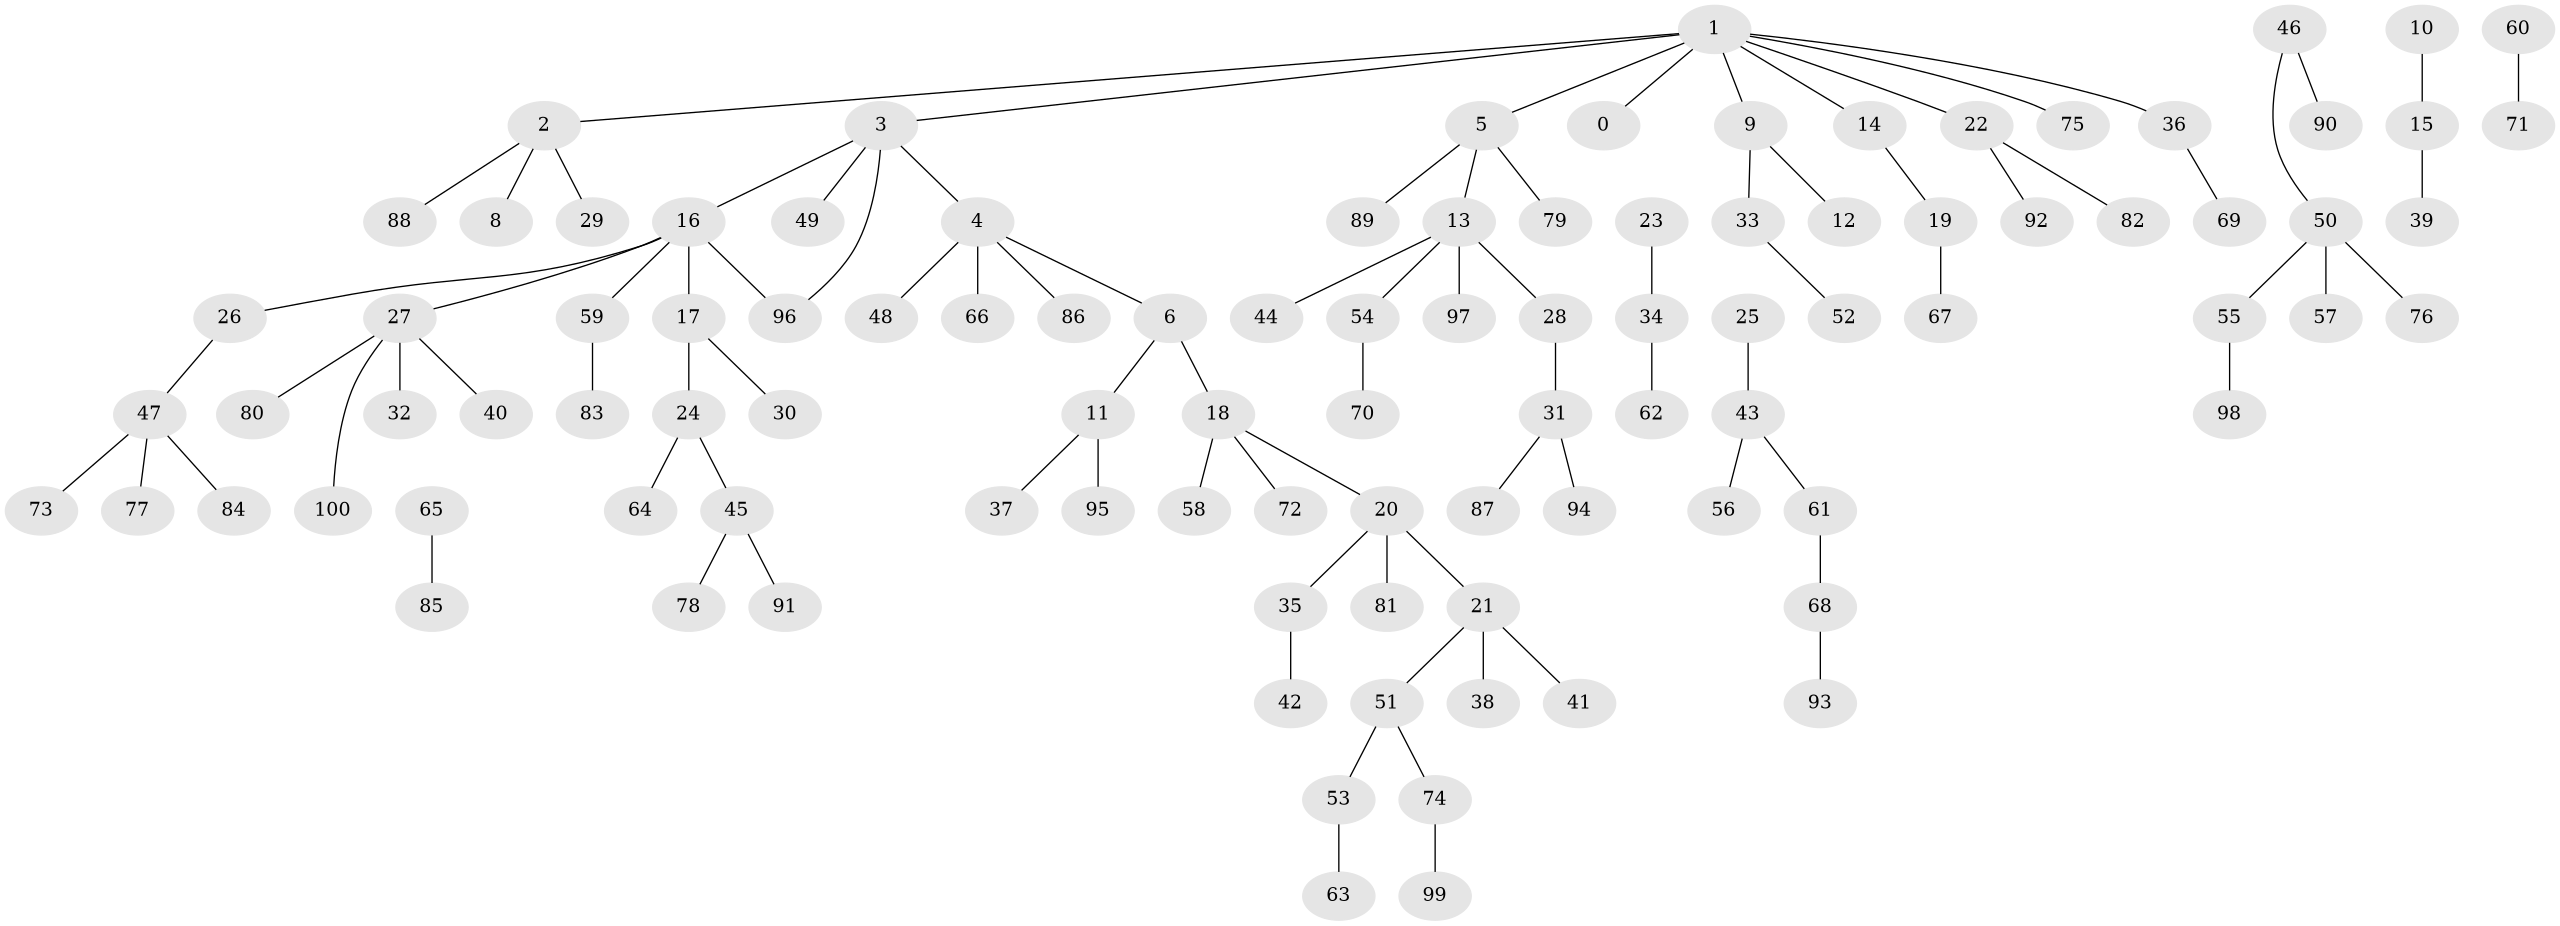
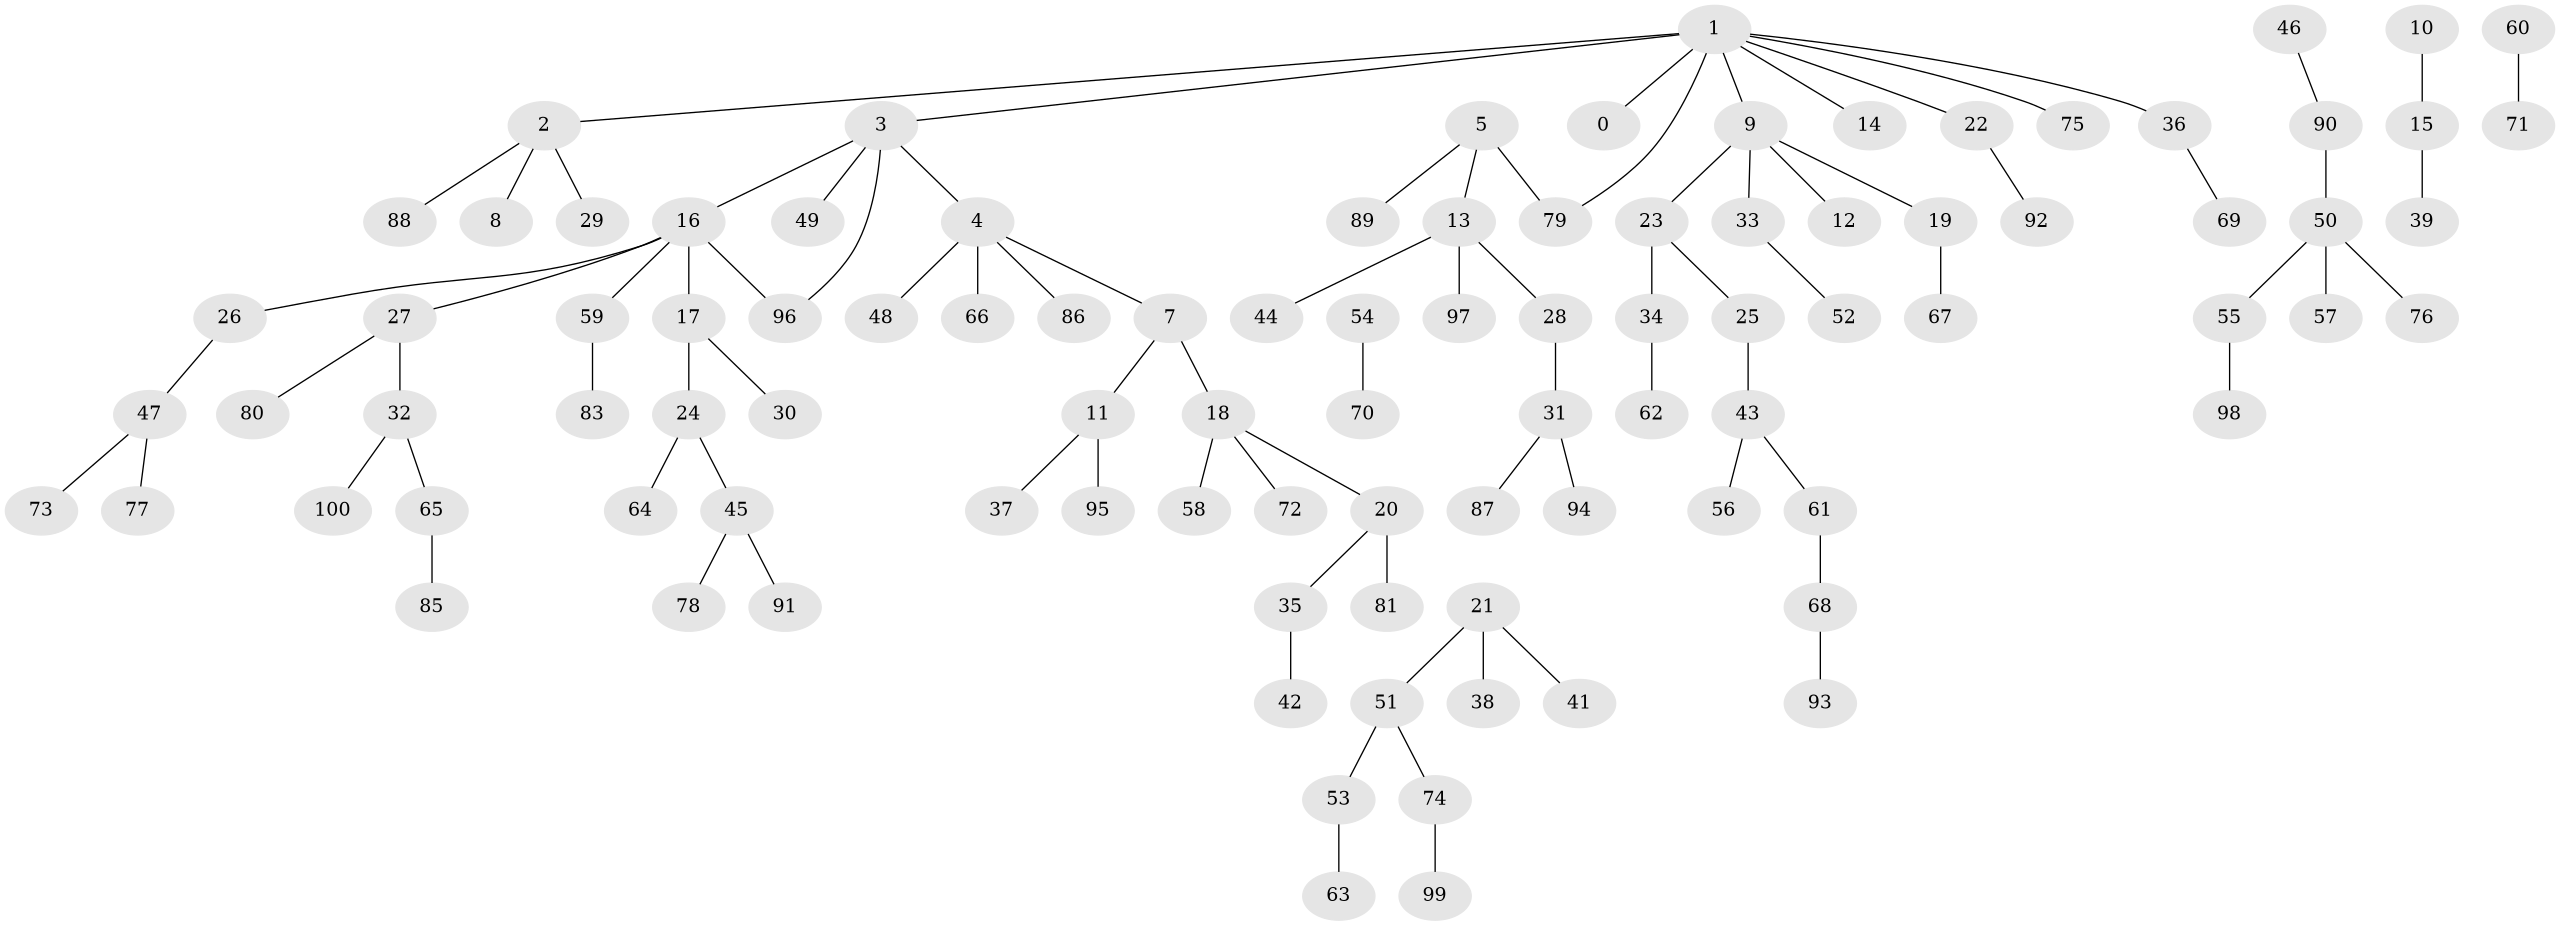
(1598, 78) -> (1659, 141)
(2274, 131) -> (2326, 174)
none -> (1701, 174)
(1905, 174) -> (1846, 174)
(2133, 222) -> none
(1411, 270) -> none
none -> (1700, 270)
(1170, 318) -> (1170, 318)
(346, 409) -> (367, 462)
(496, 415) -> none
none -> (416, 463)
(234, 511) -> none
(1435, 559) -> none
